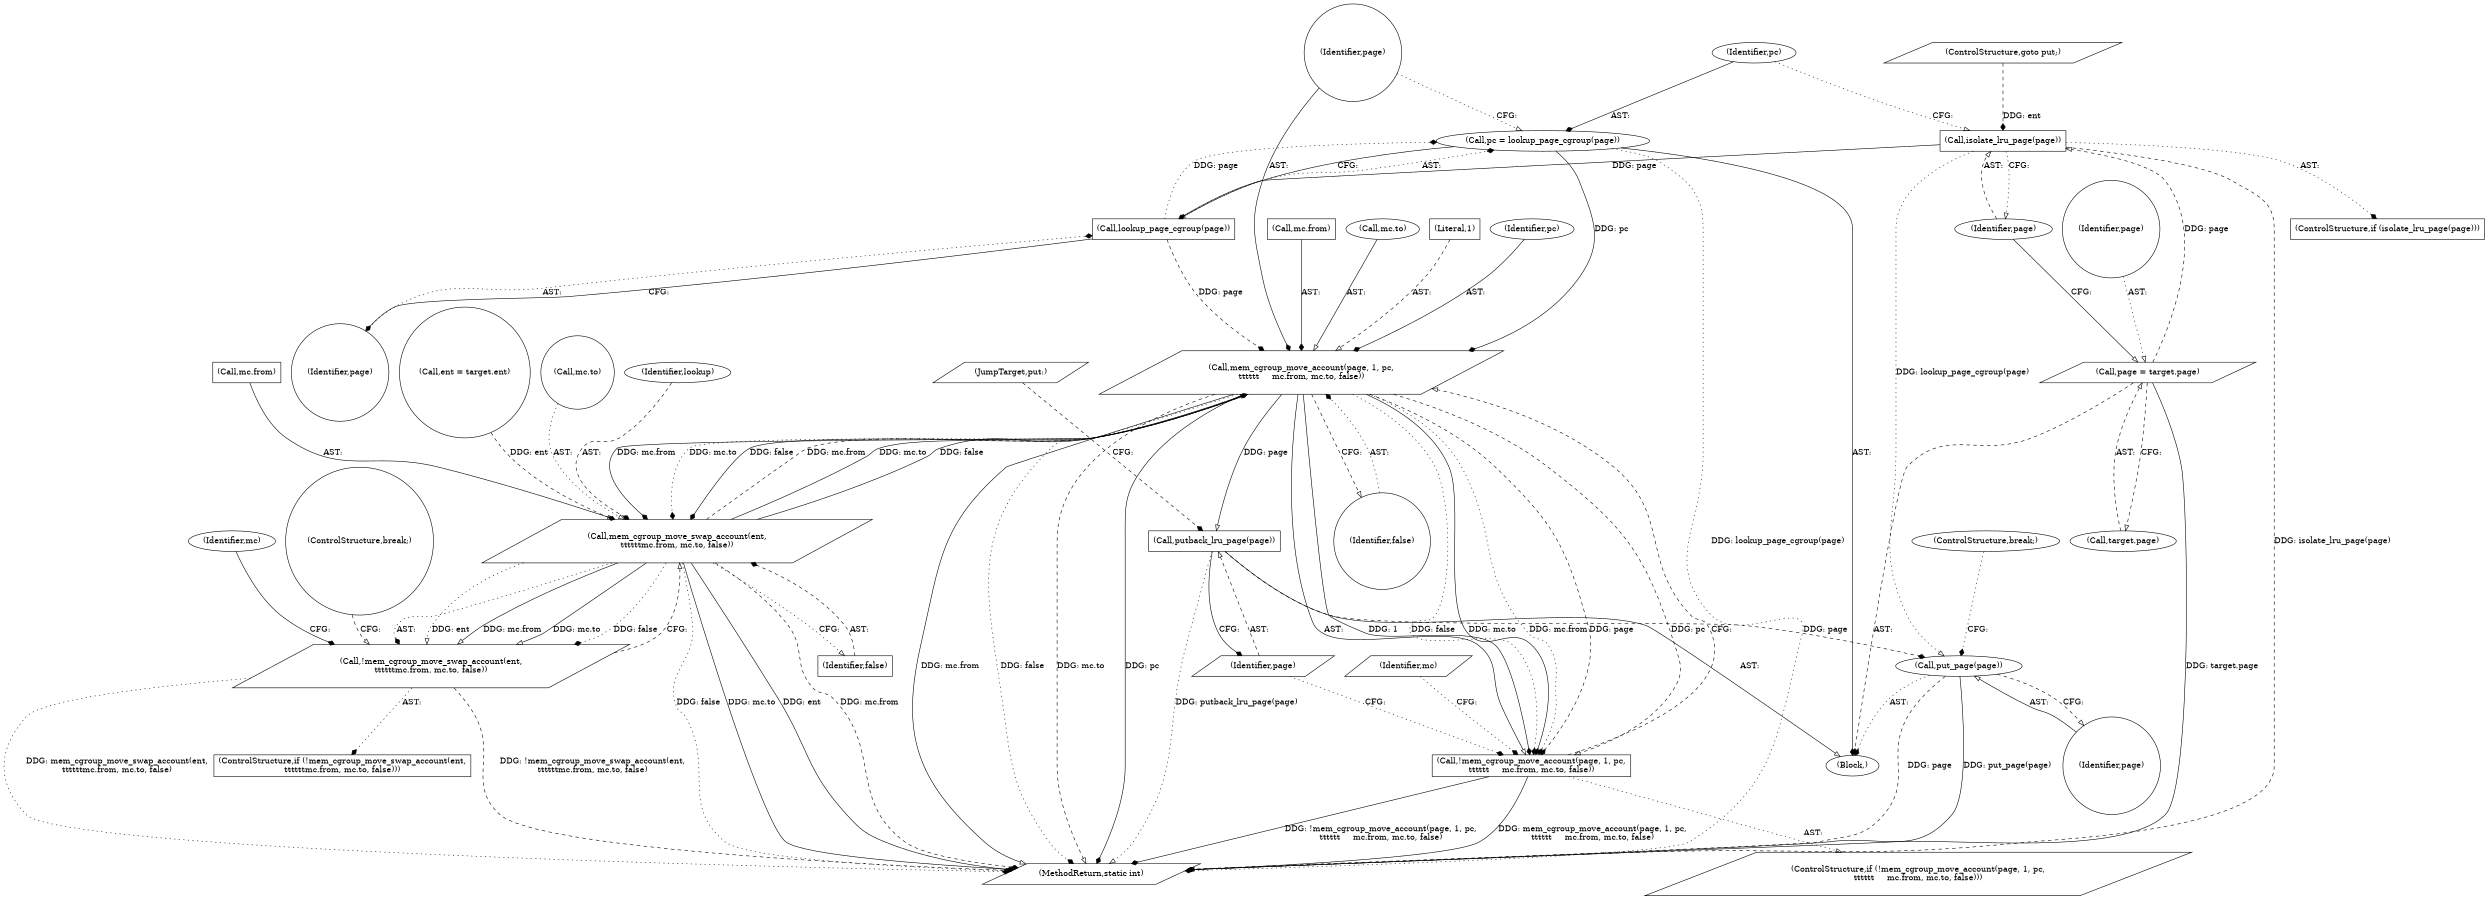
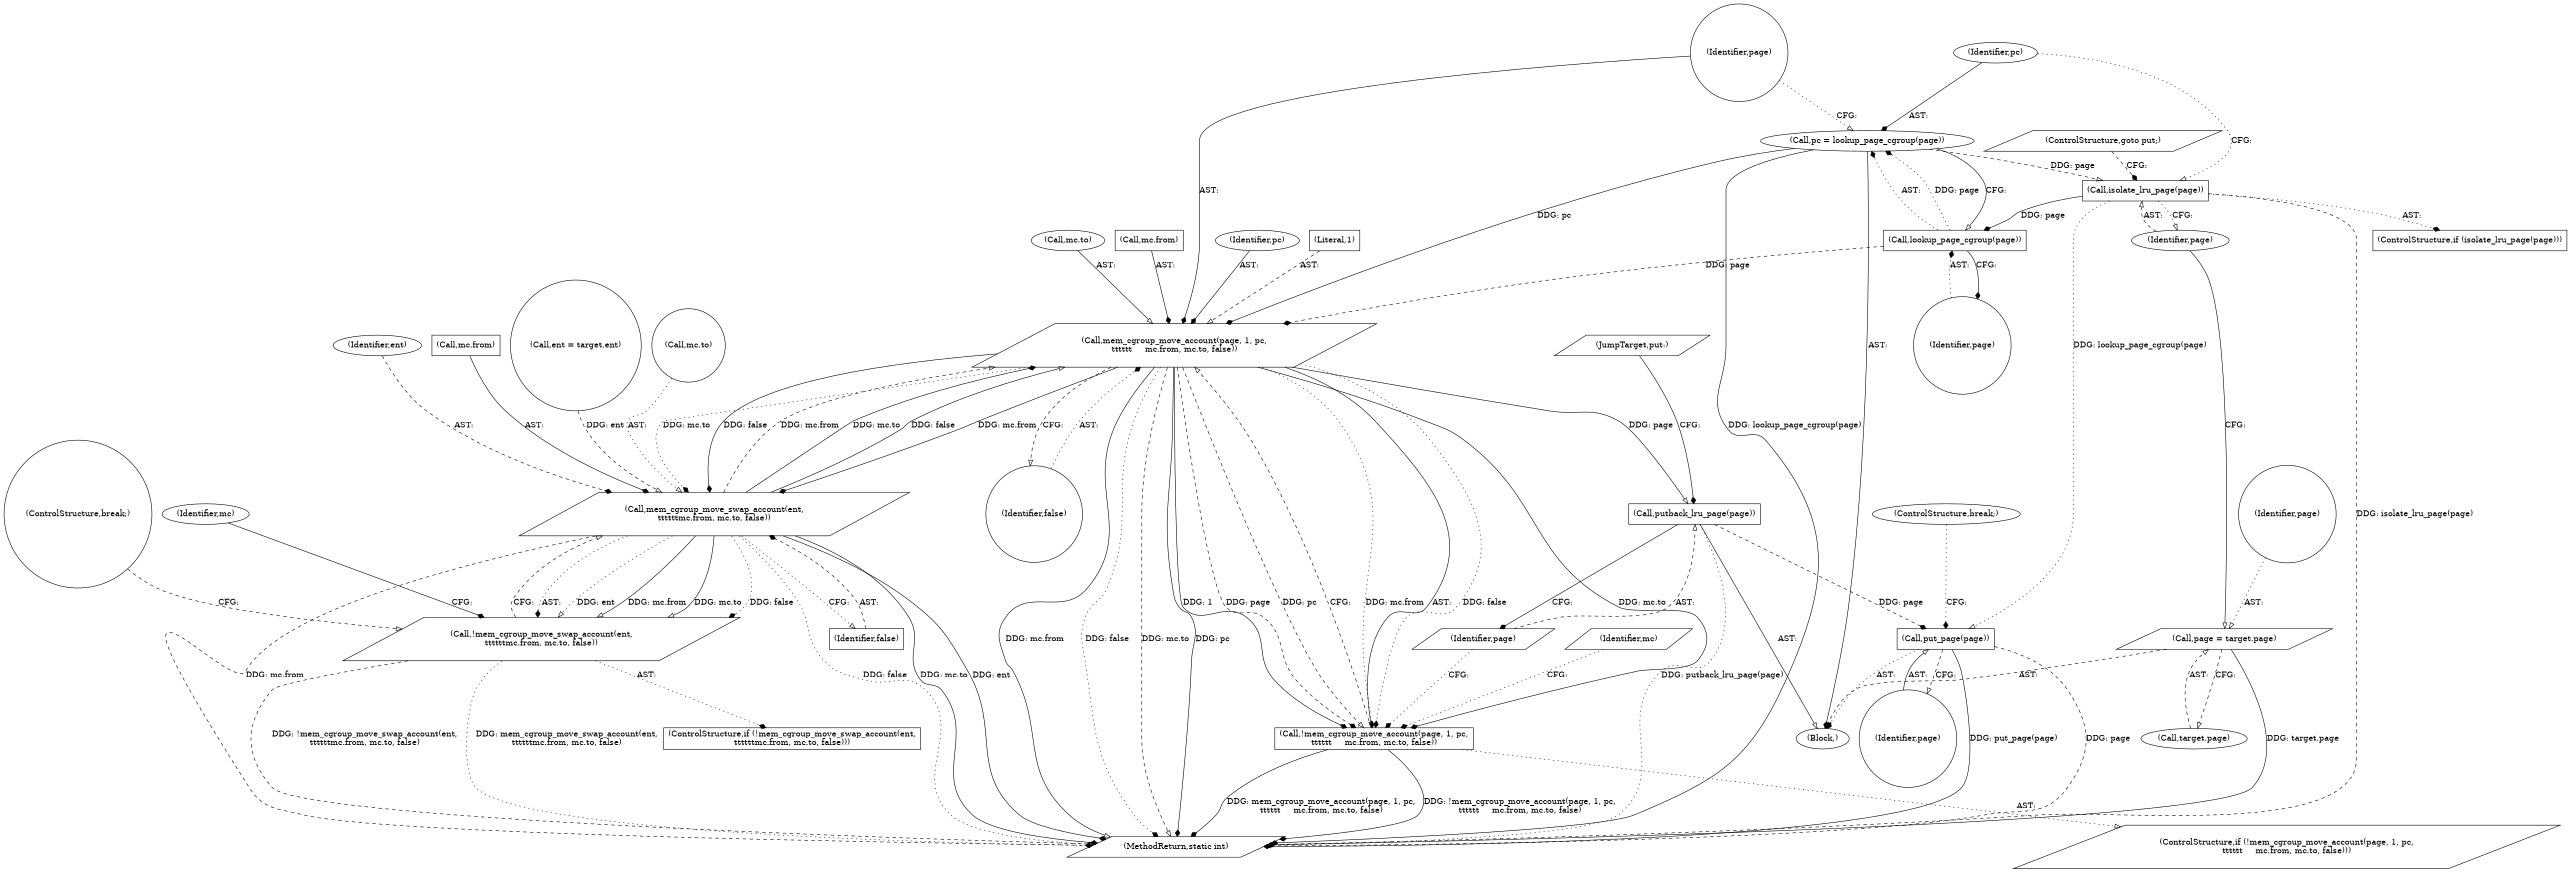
(2022, 116) -> (2138, 166)
(2182, 222) -> (2014, 162)
(678, 372) -> (377, 345)
(1110, 455) -> (1677, 422)
(1959, 666) -> (1946, 639)
(1790, 687) -> (1800, 645)
